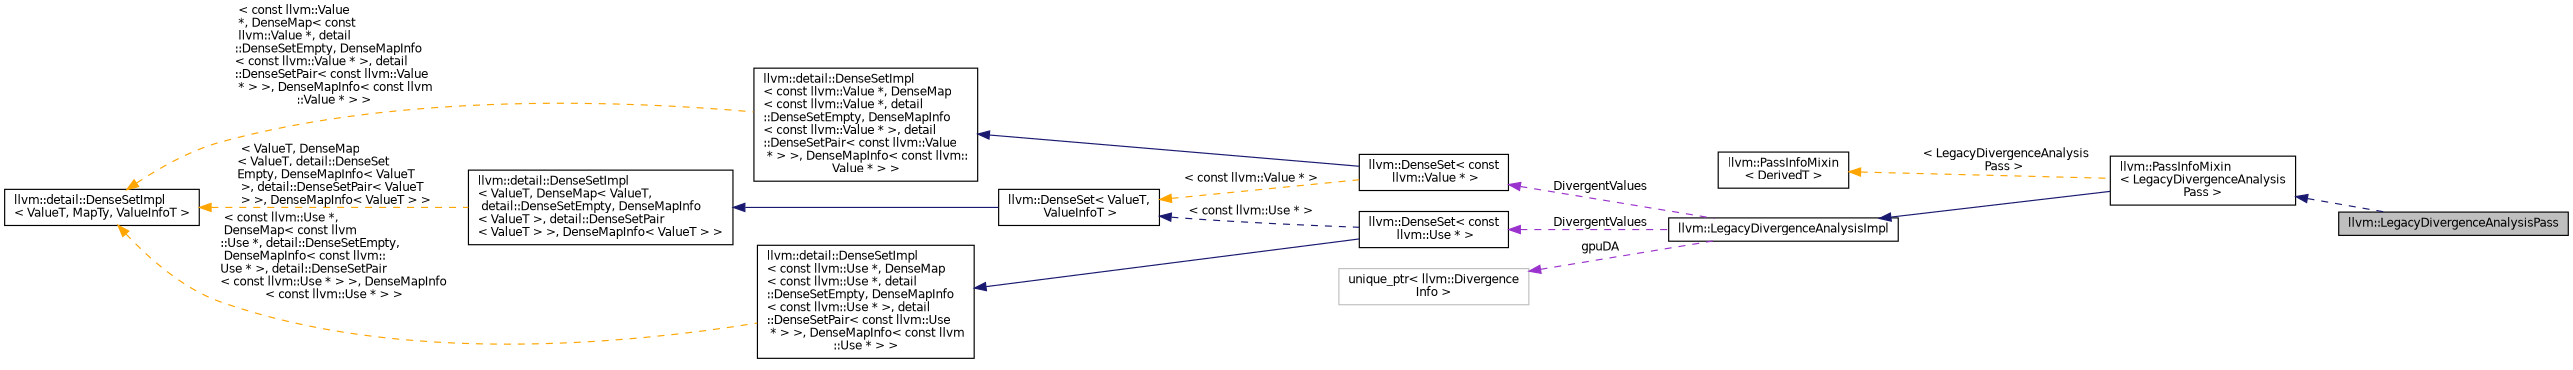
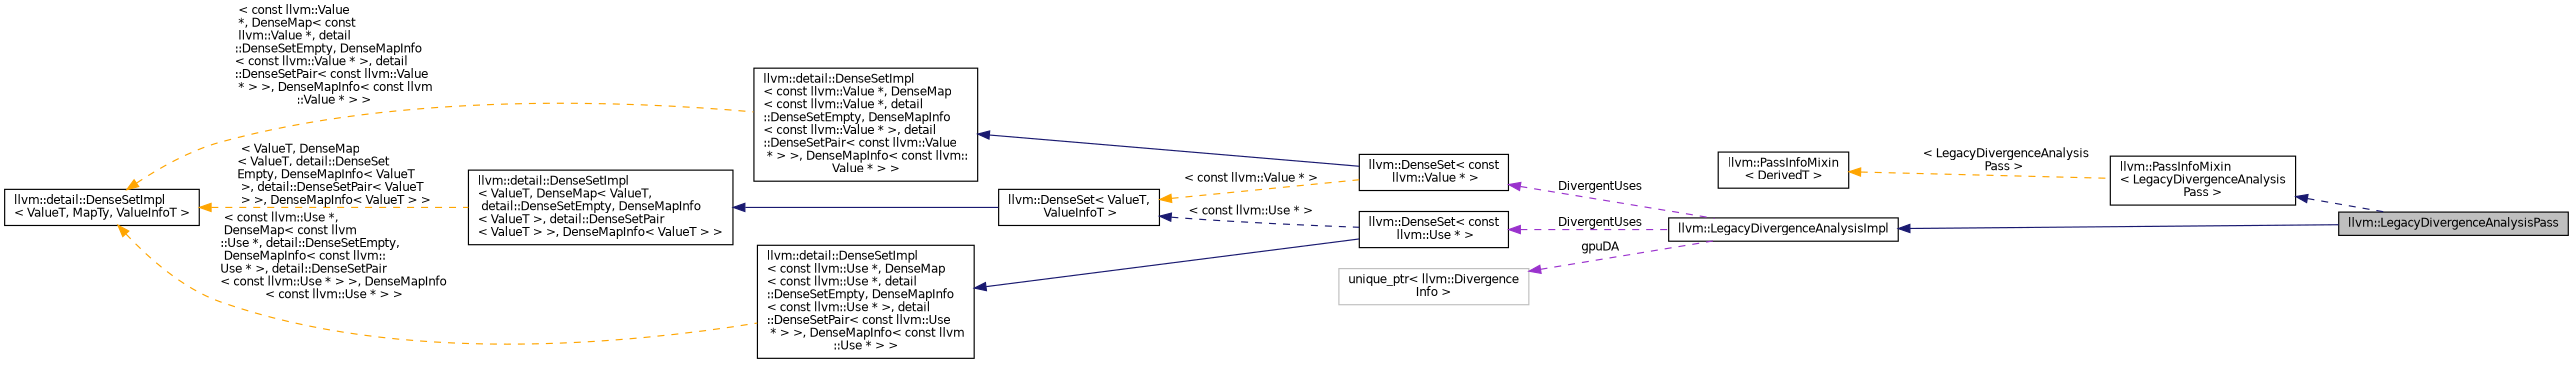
(1599, 187) -> (1599, 187)
(2001, 204) -> (2124, 227)
(1599, 223) -> (1599, 223)
